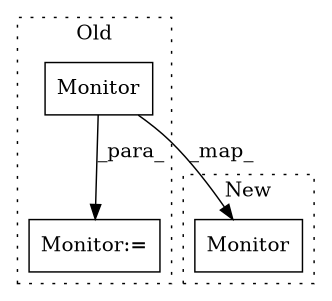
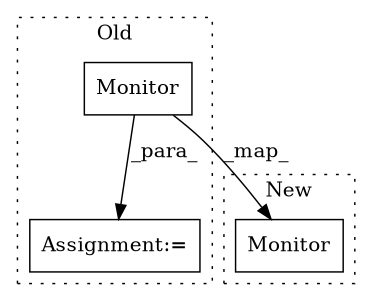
(95, 246) -> (115, 246)
